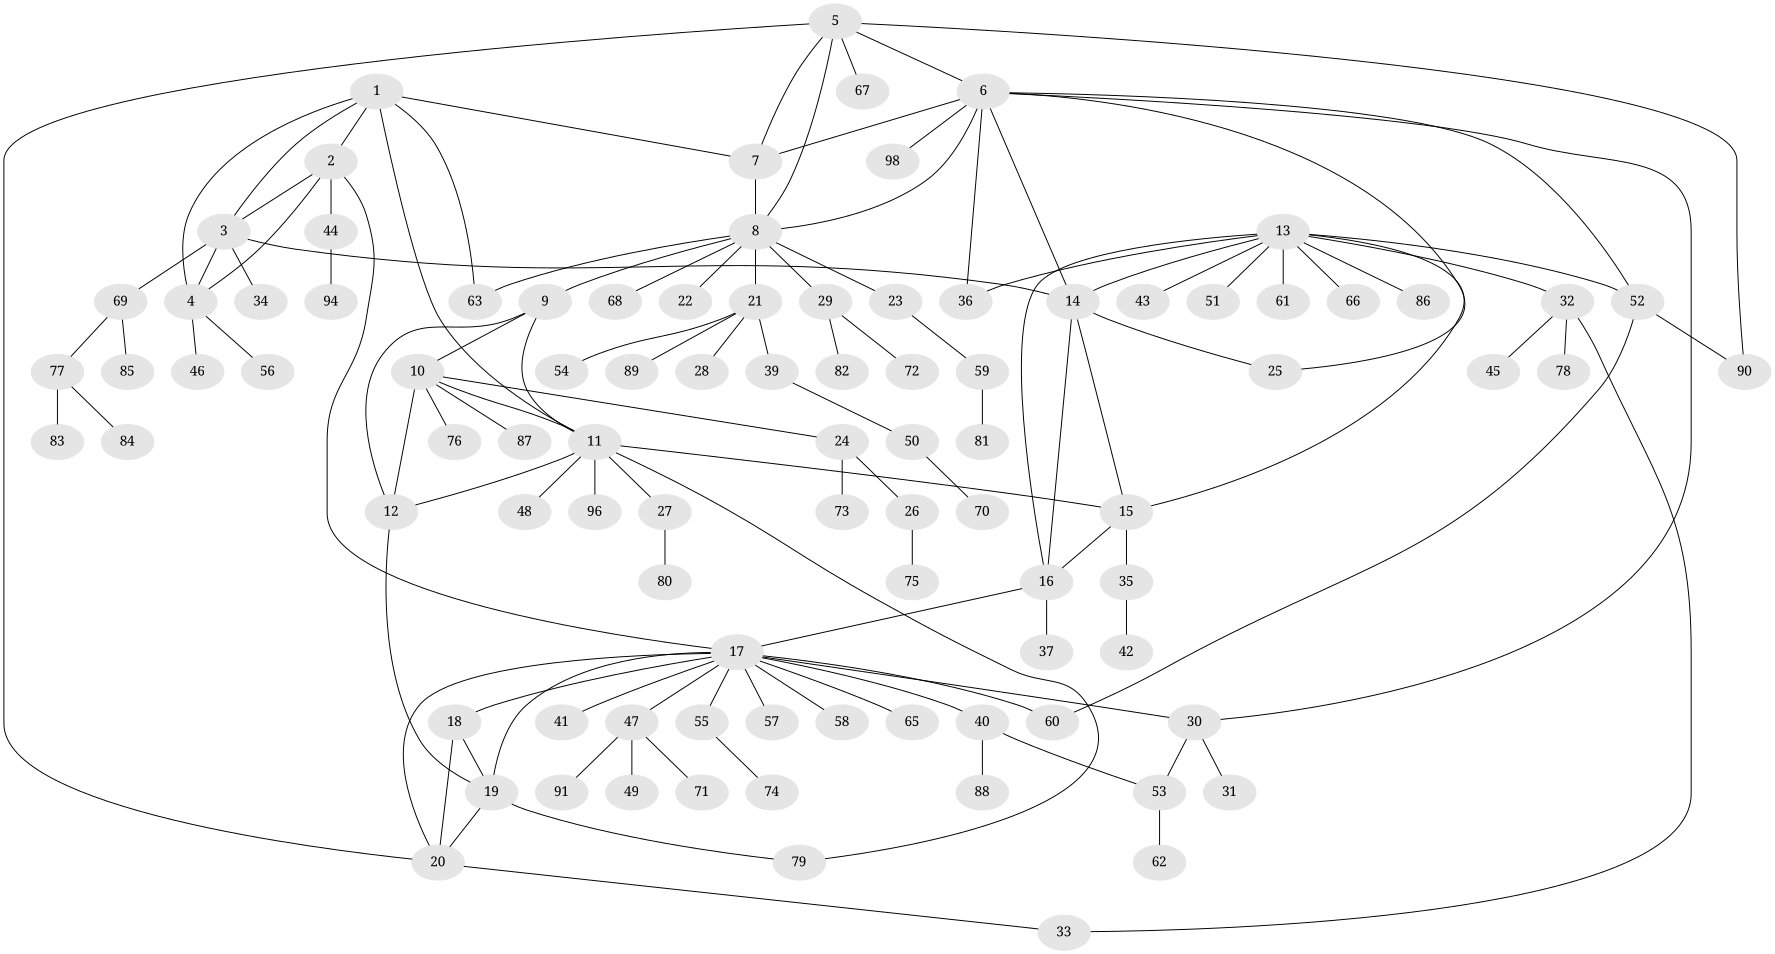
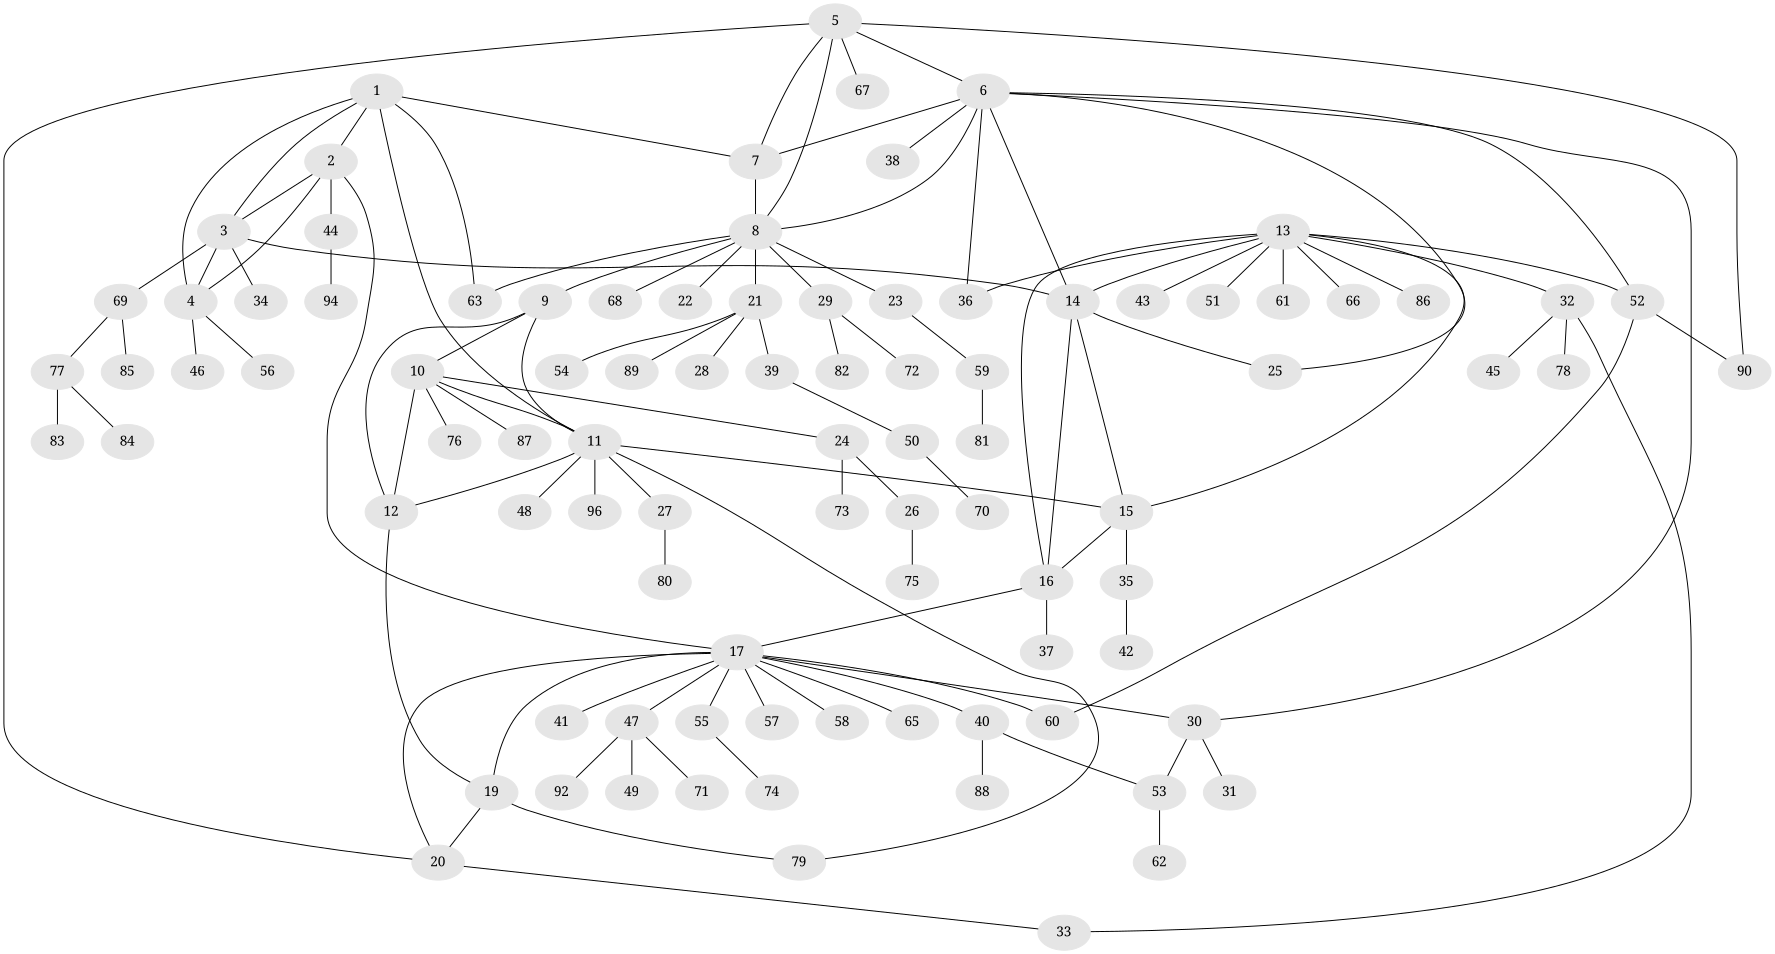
(893, 162) -> (893, 162)
(455, 722) -> none
(562, 793) -> (562, 793)
